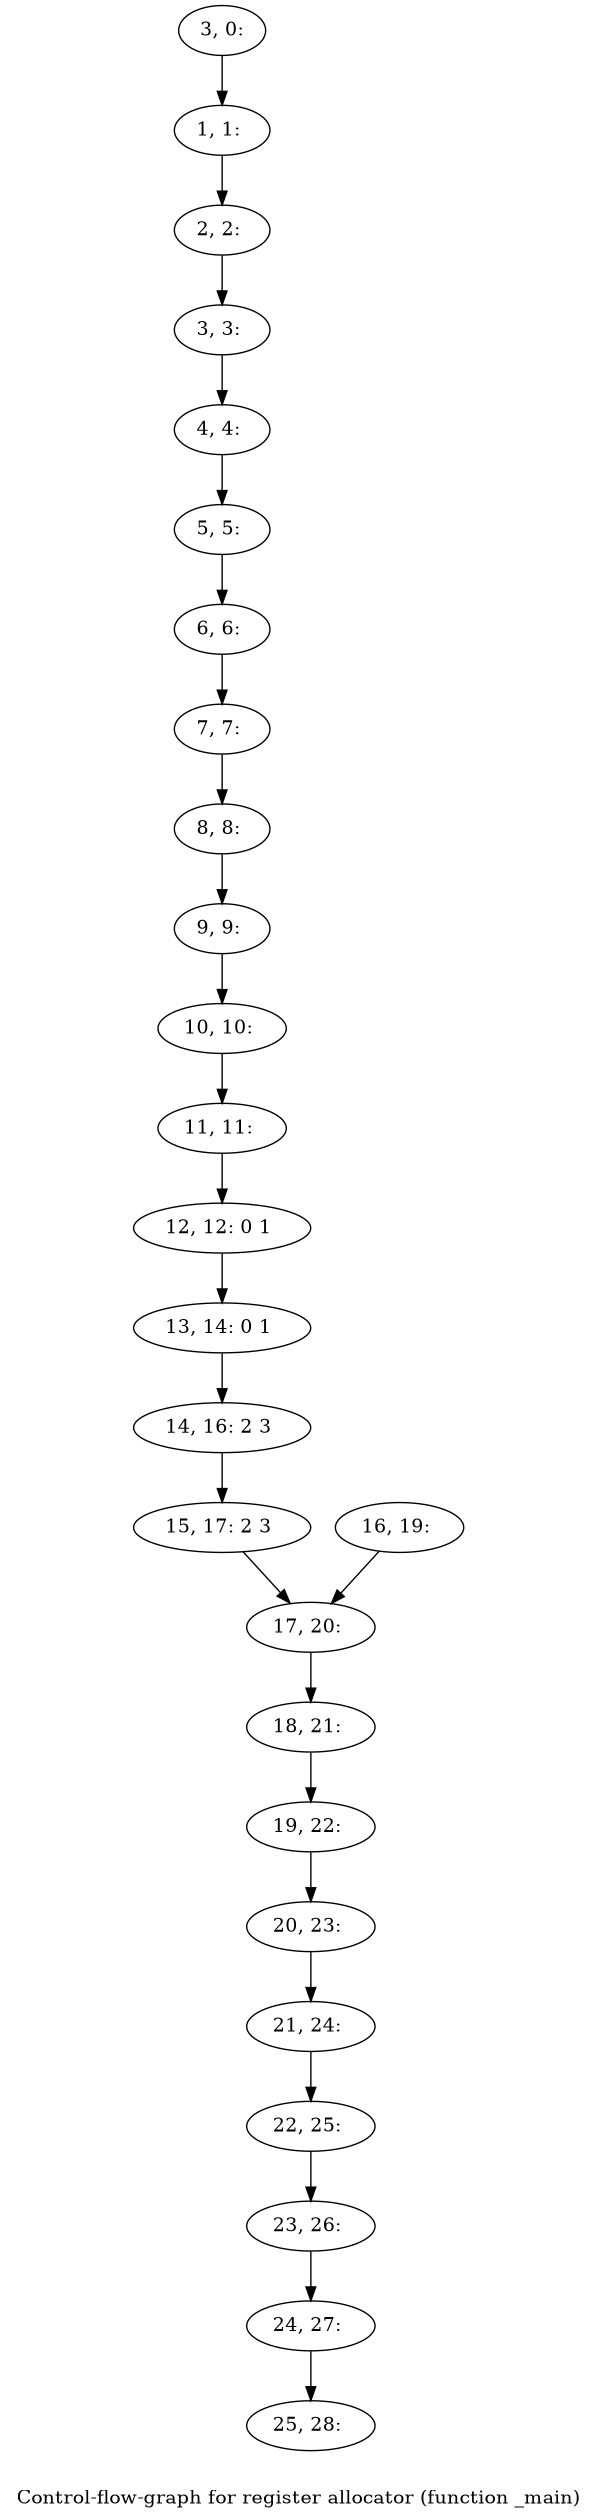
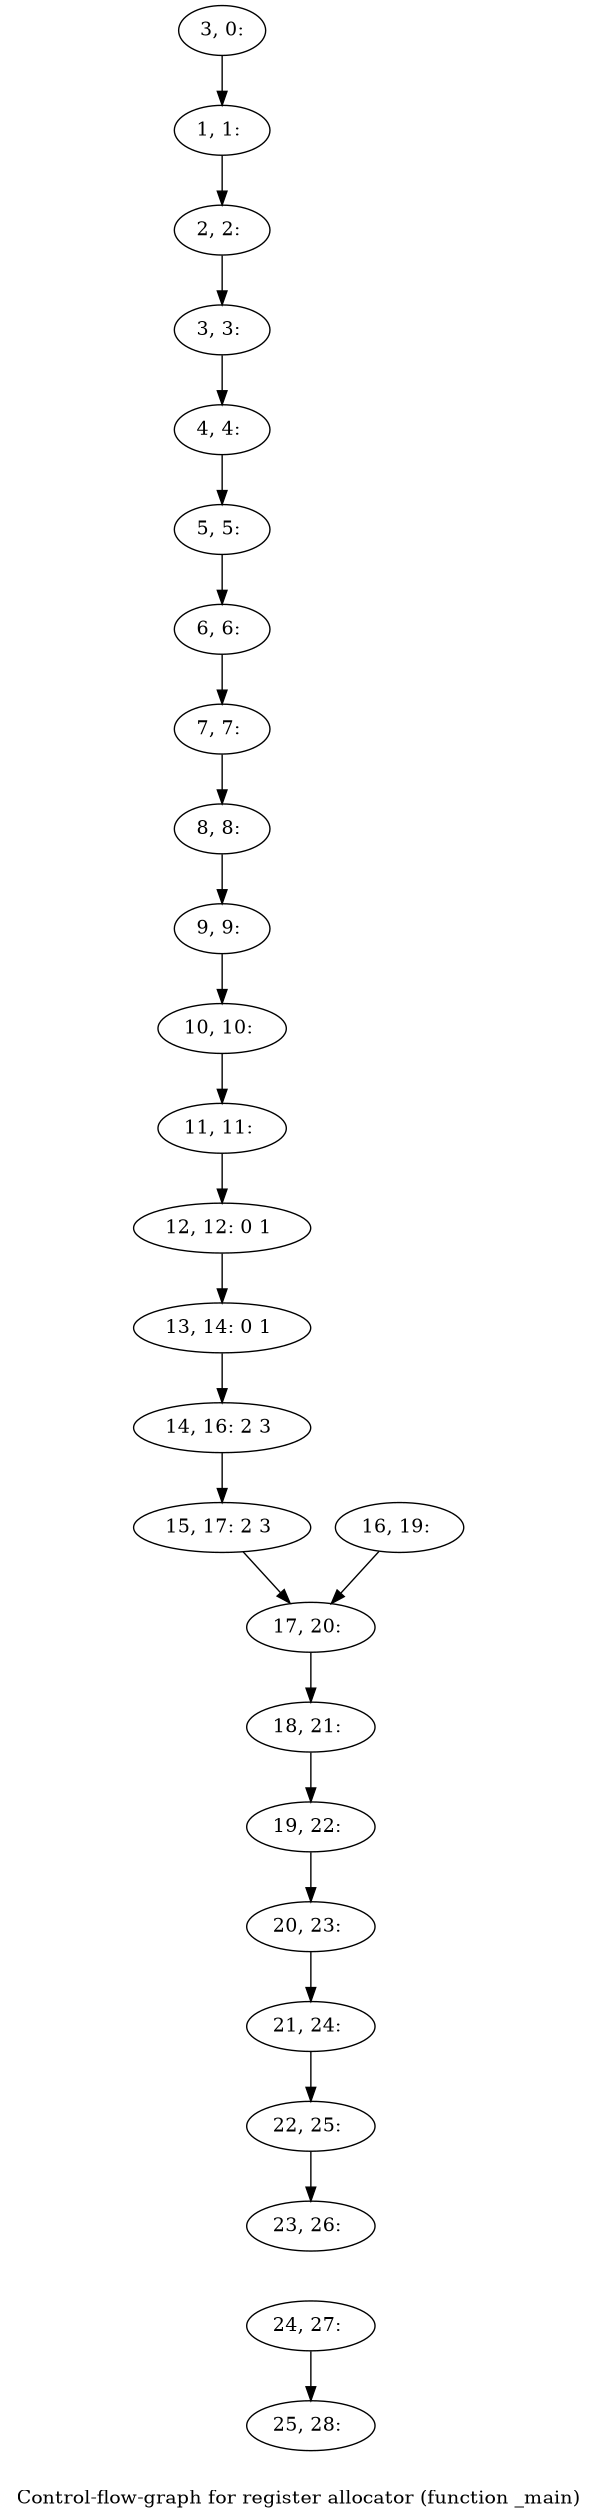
(311, 2269) -> none
